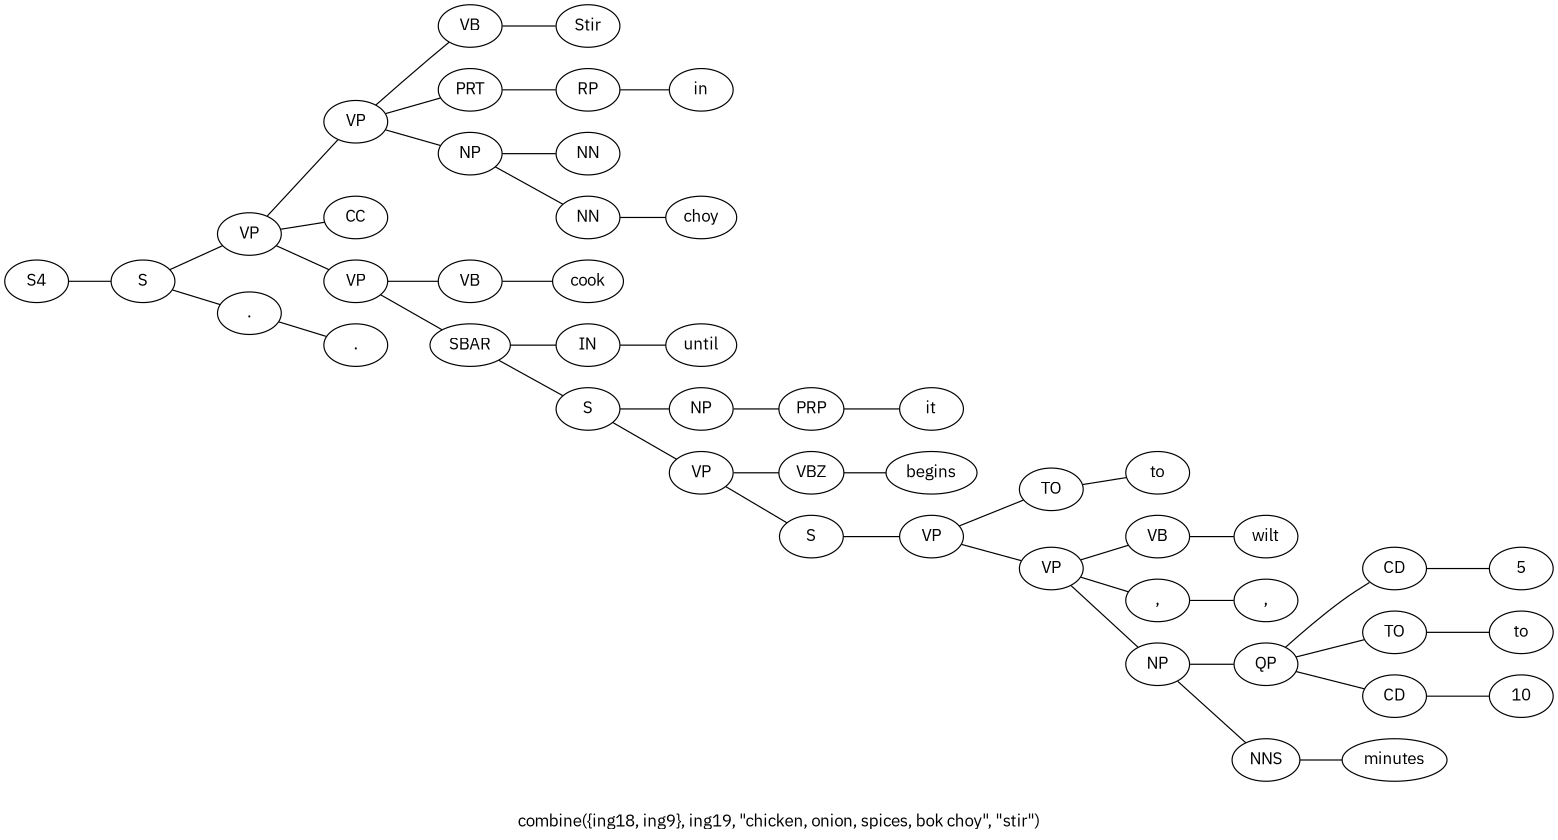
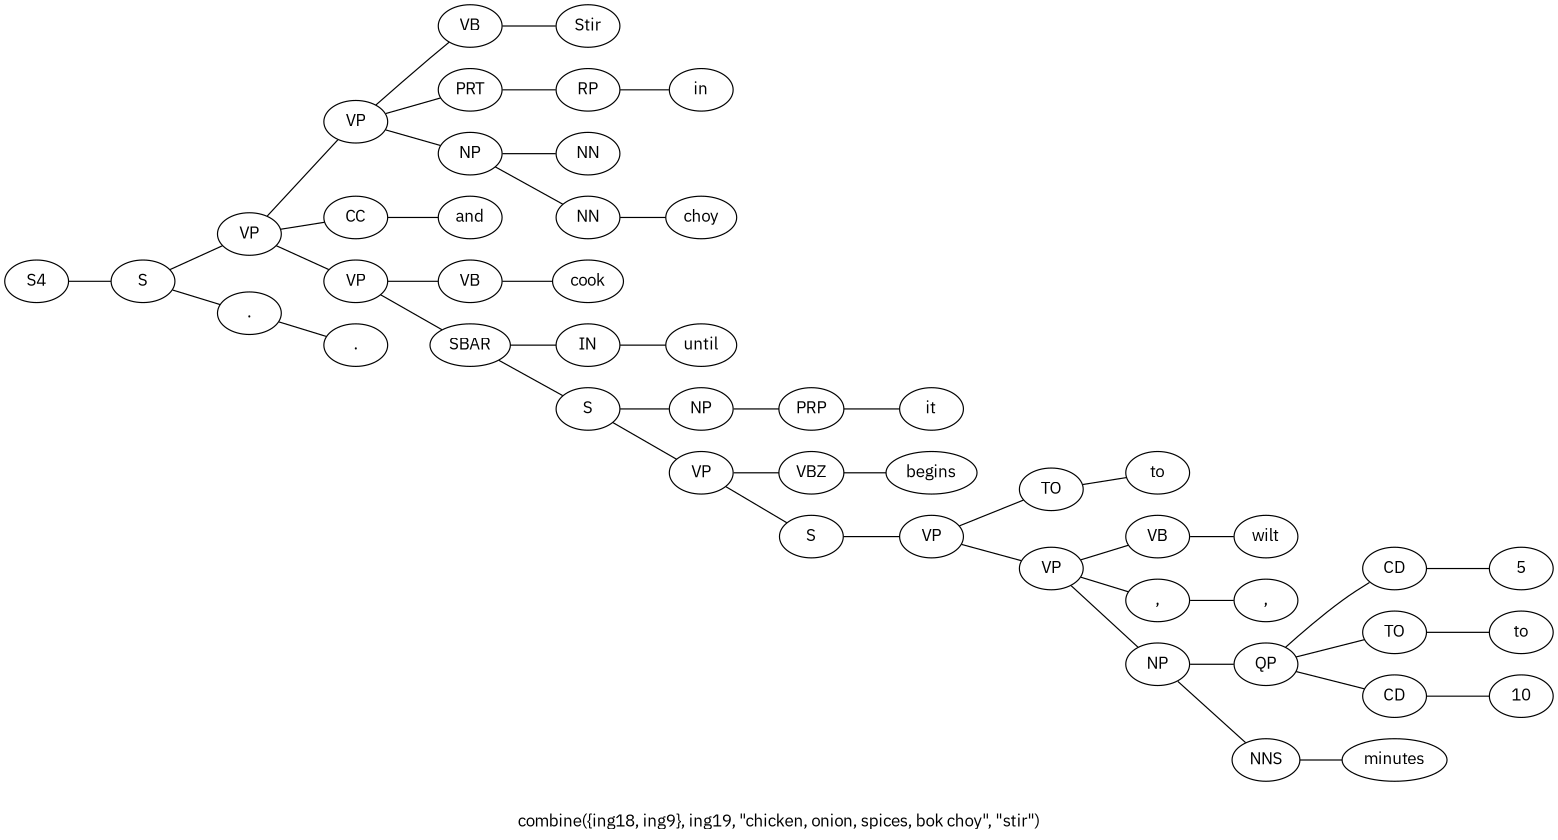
none -> (470, 217)
